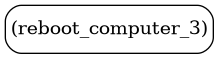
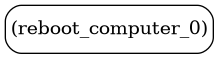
(109, 29) -> (109, 29)
